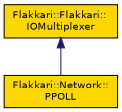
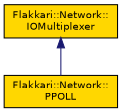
(61, 21) -> (61, 21)
